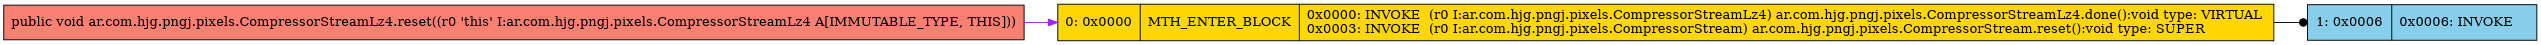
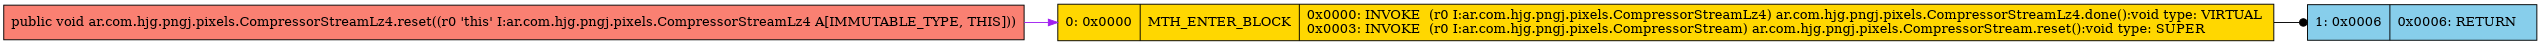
(2463, 22) -> (2463, 22)
